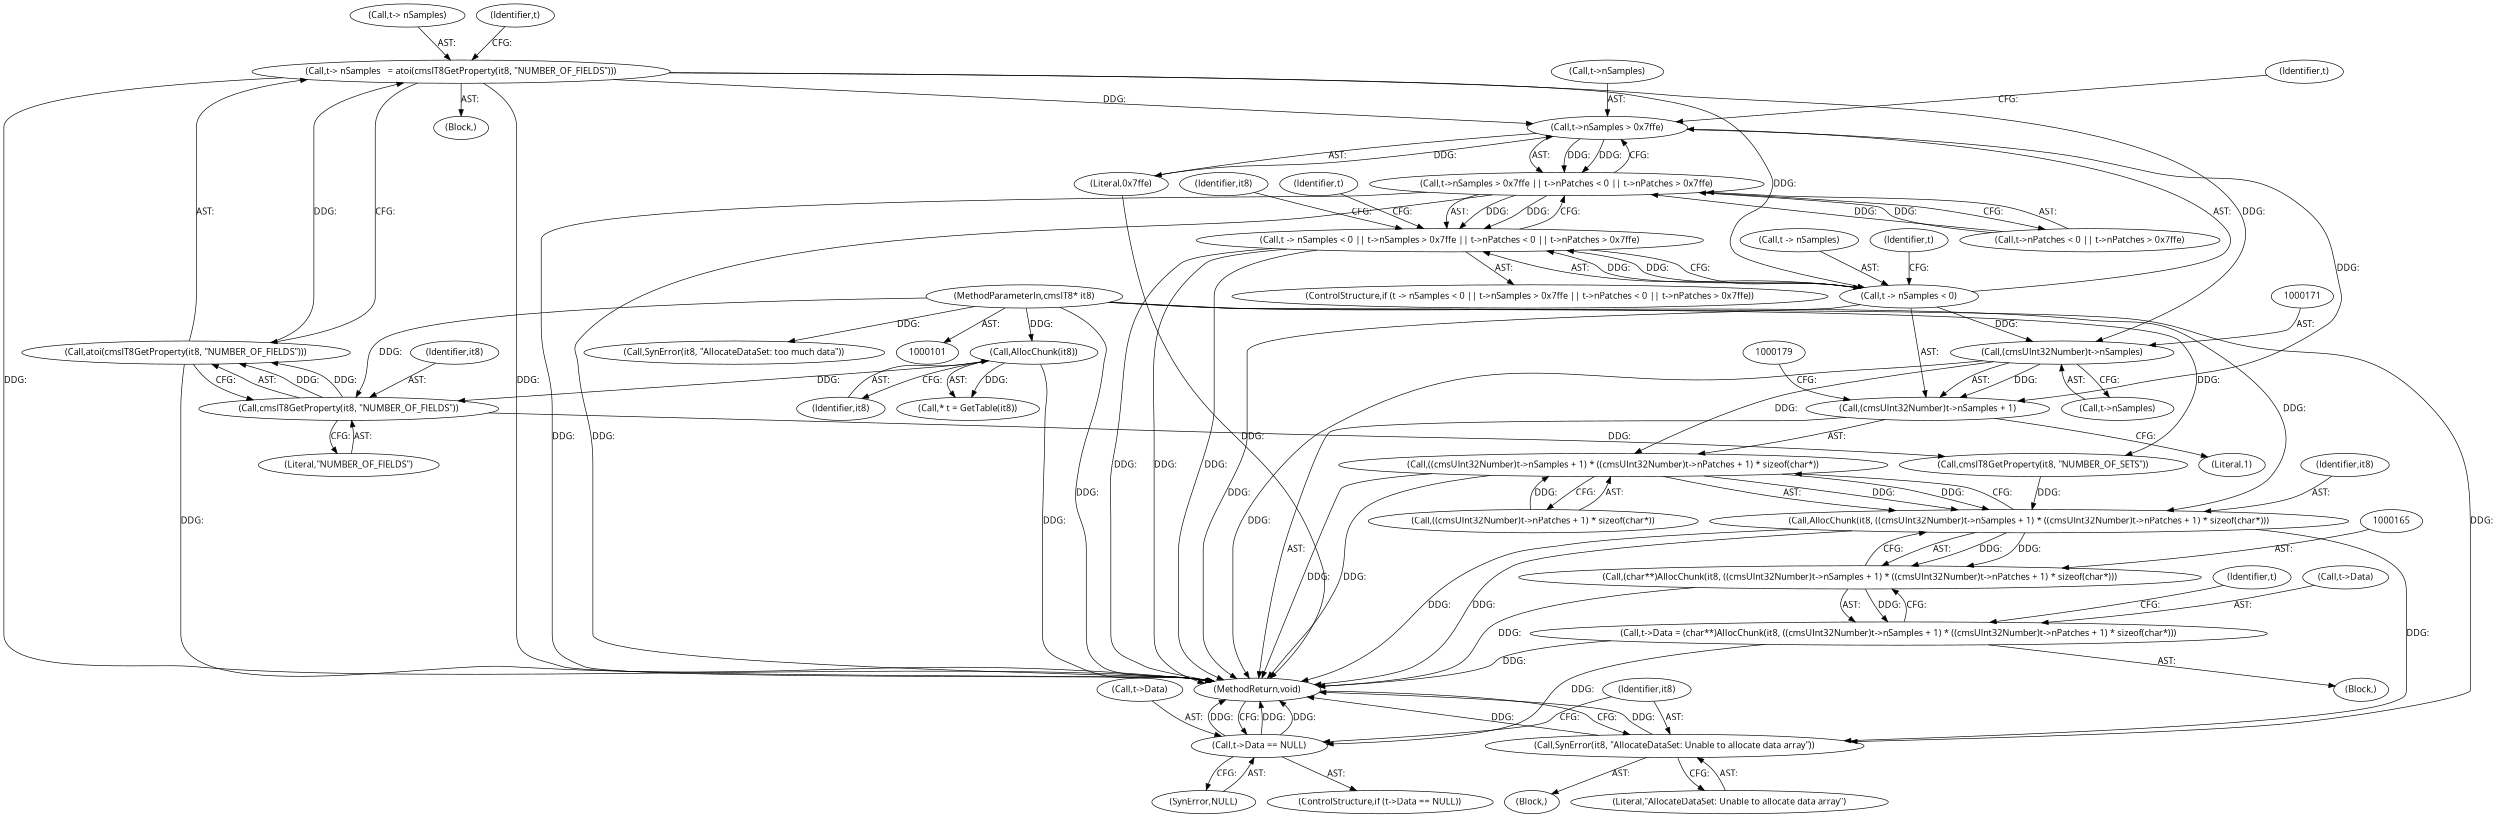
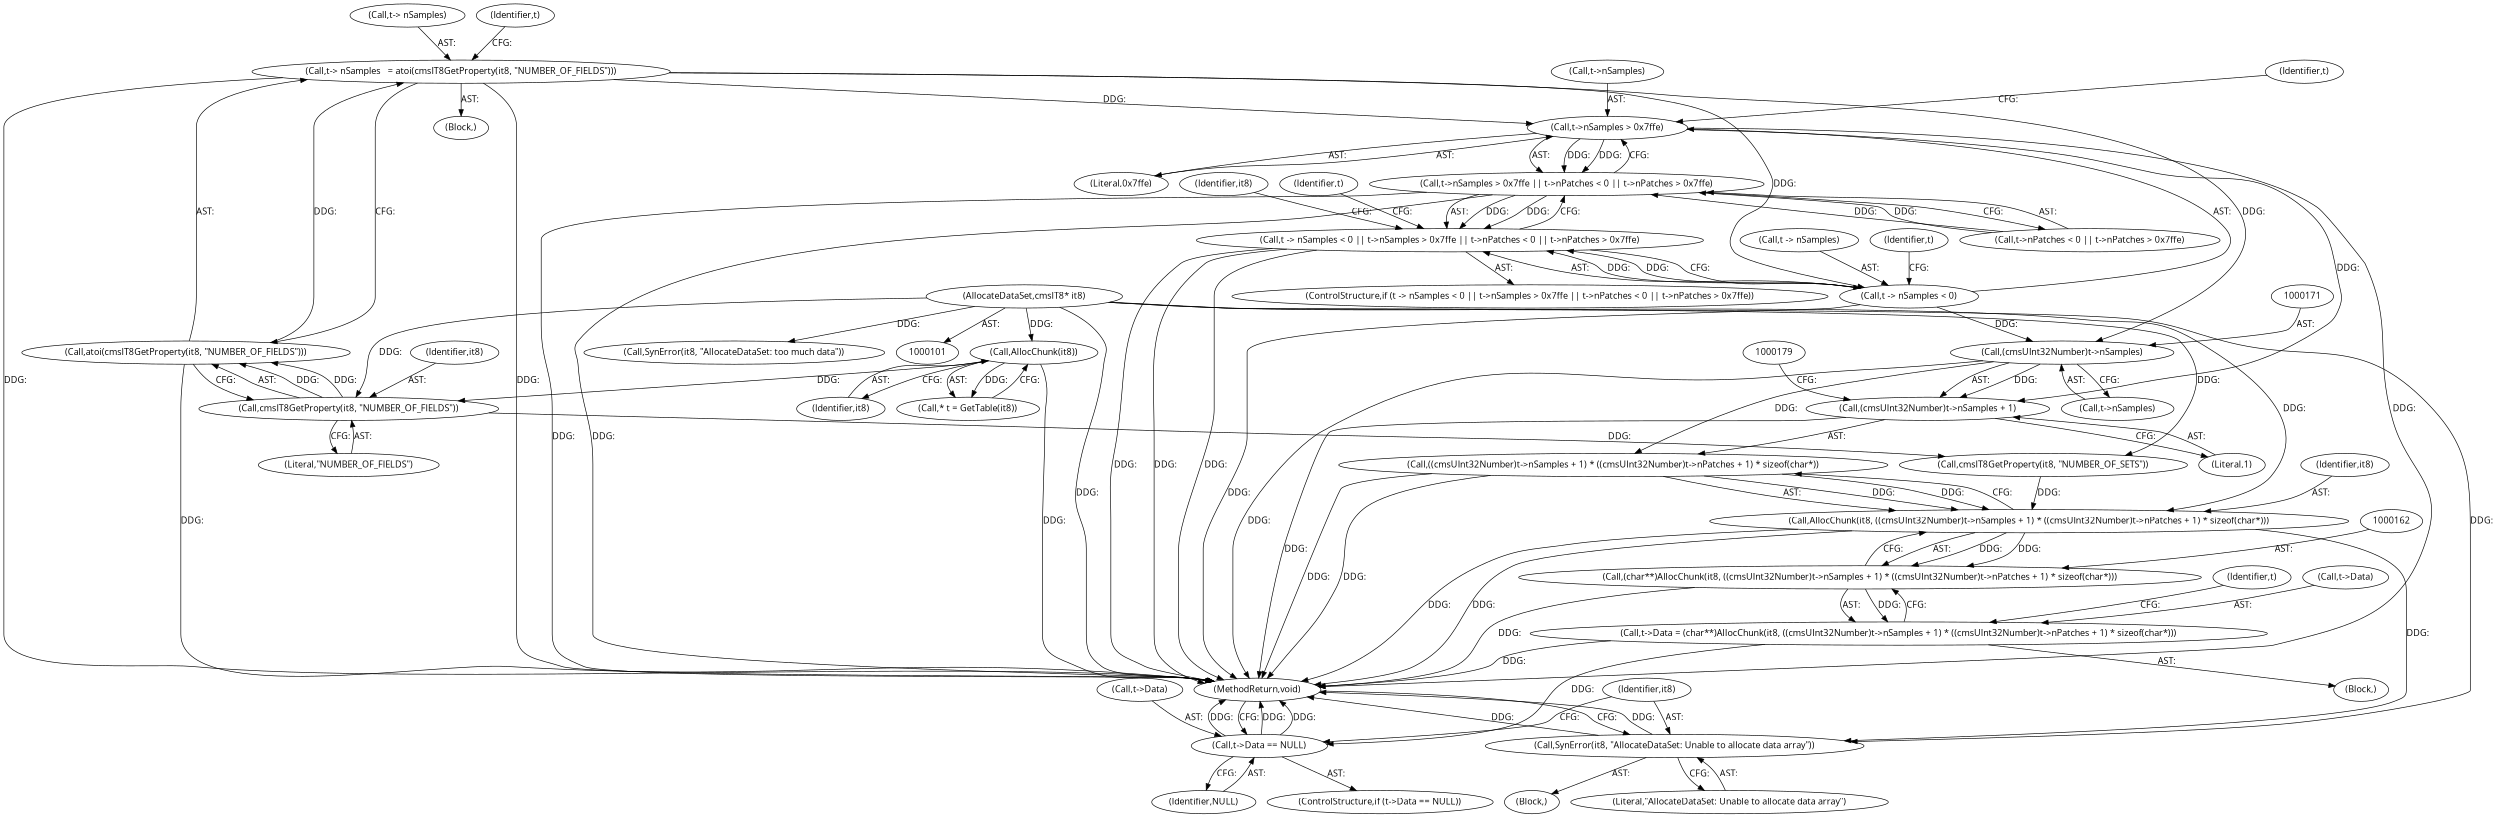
(1447, 156) -> (1447, 156)
(1024, 296) -> (1024, 296)
(1918, 349) -> (2120, 427)
none -> (1010, 386)
(1239, 440) -> (2389, 600)
(1533, 521) -> none
(2392, 521) -> (2392, 521)
(1297, 549) -> (1297, 549)
(1204, 802) -> (1204, 802)
